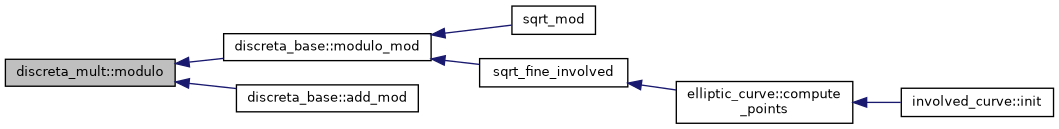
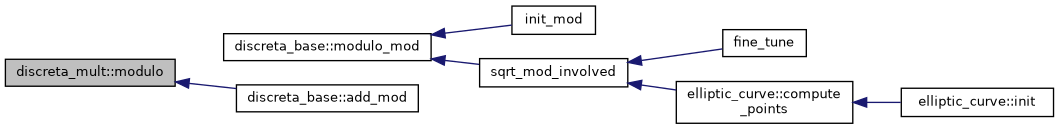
(554, 20) -> (554, 20)
none -> (765, 43)
(206, 60) -> none
(554, 73) -> (554, 73)
(977, 102) -> (977, 102)
